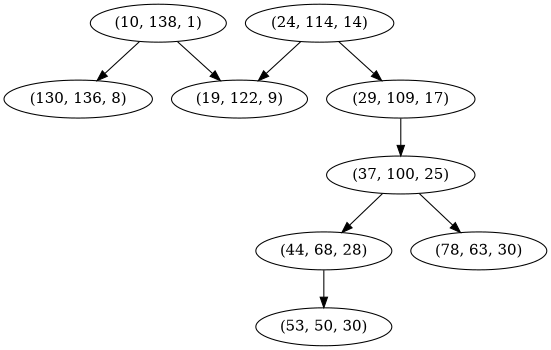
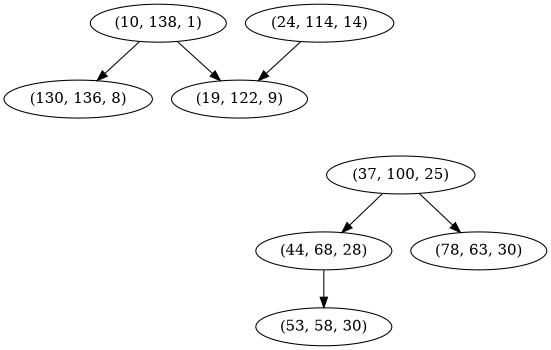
(401, 99) -> none
(324, 327) -> (324, 327)
